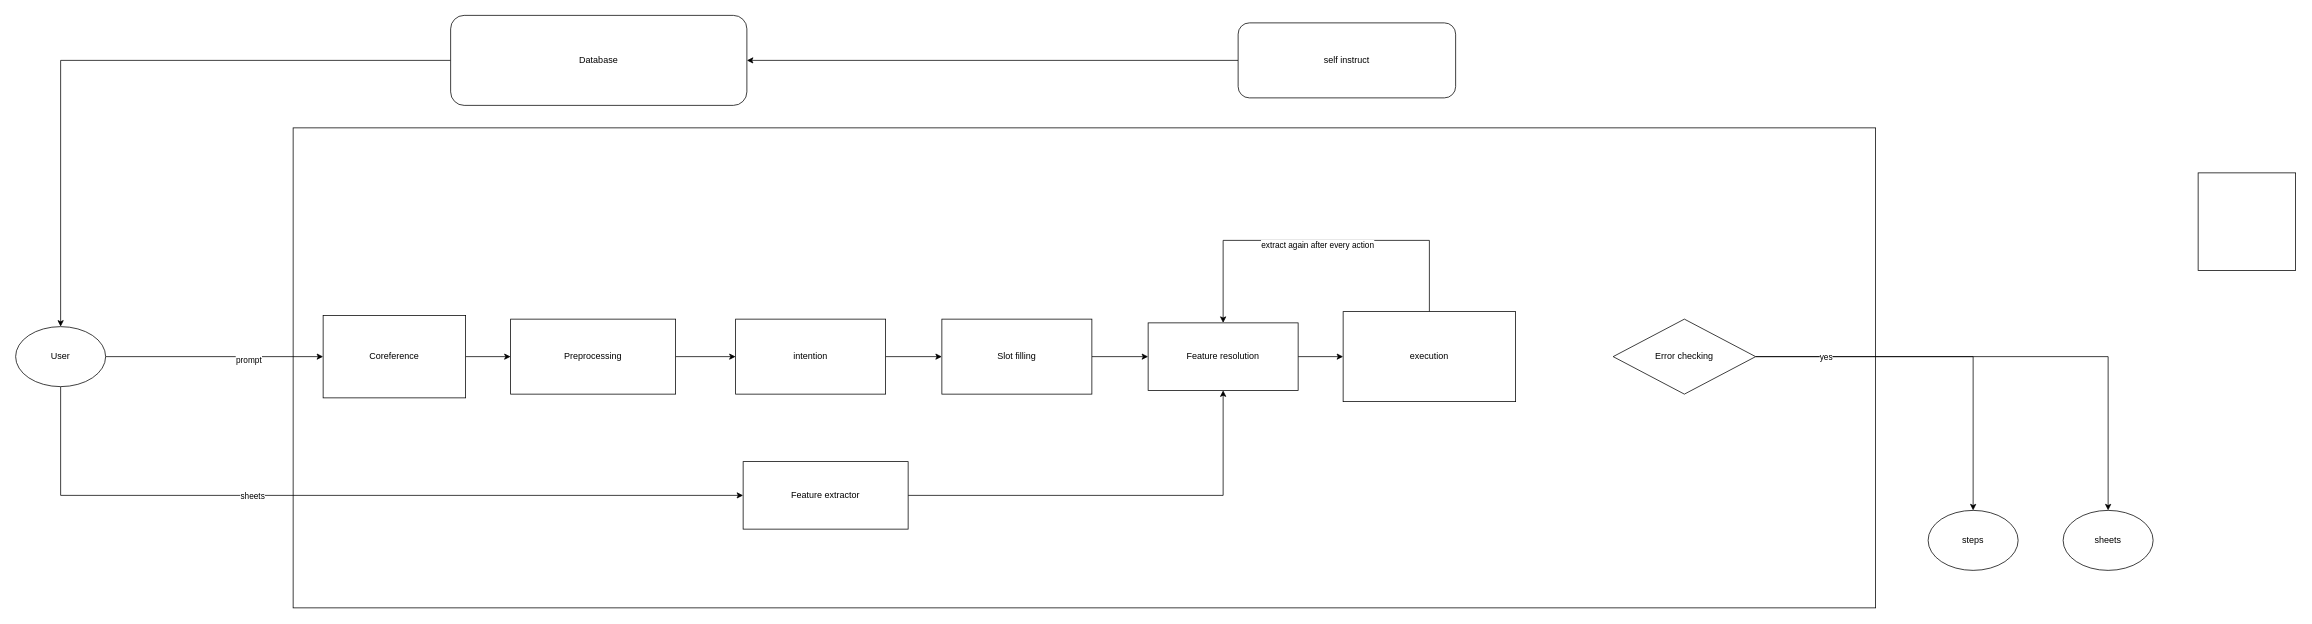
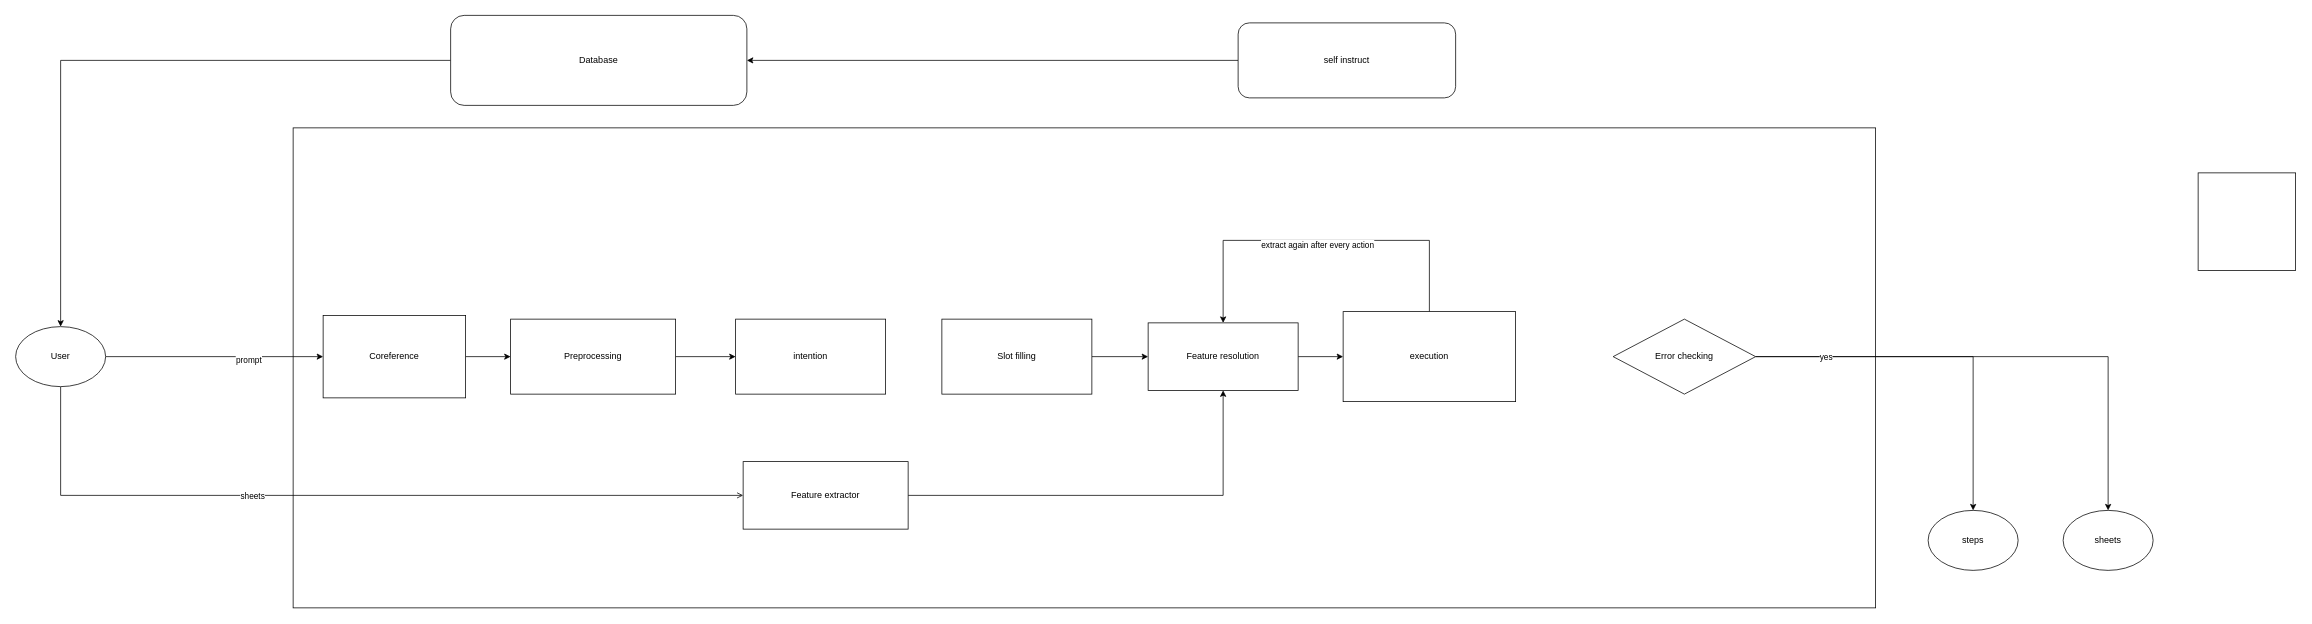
(911, 357) -> none
(736, 495) -> (738, 495)
